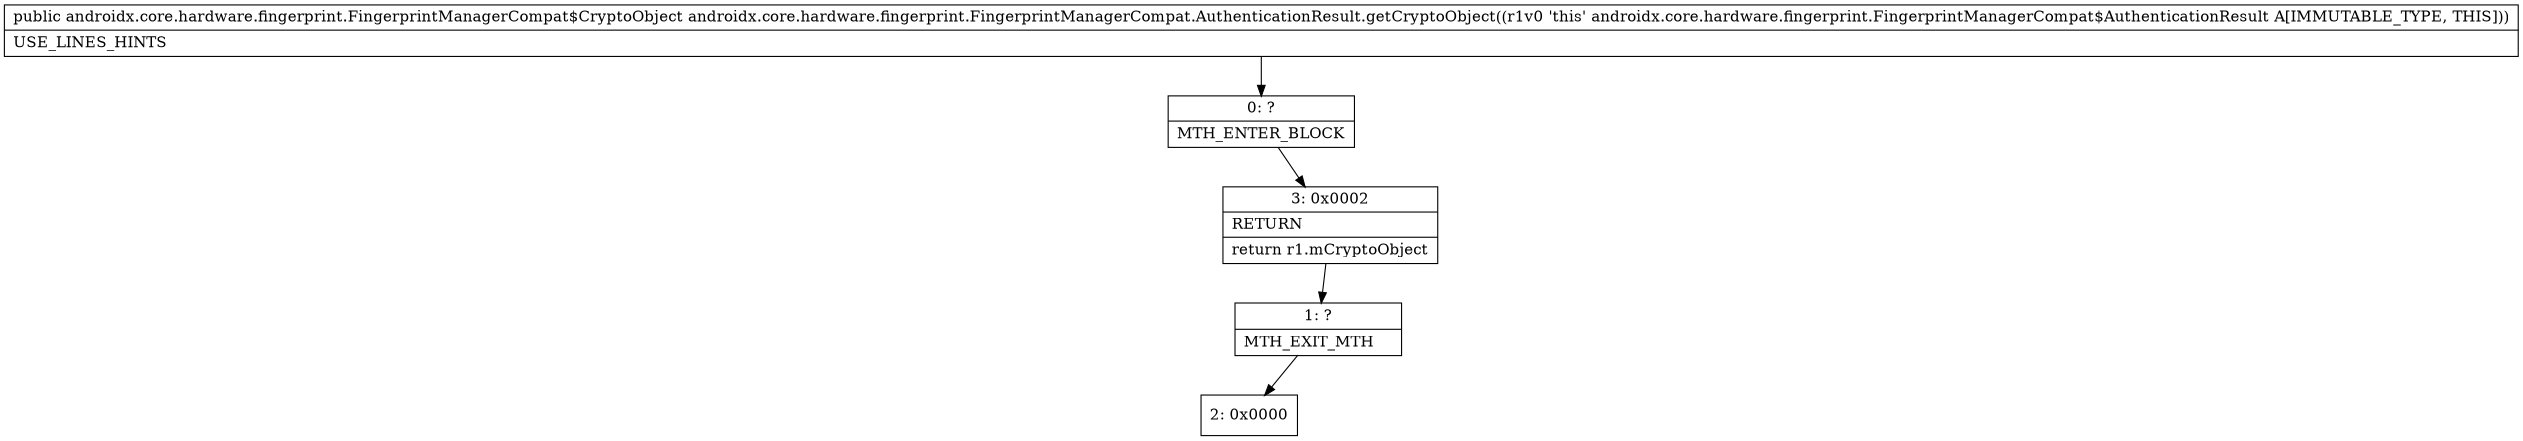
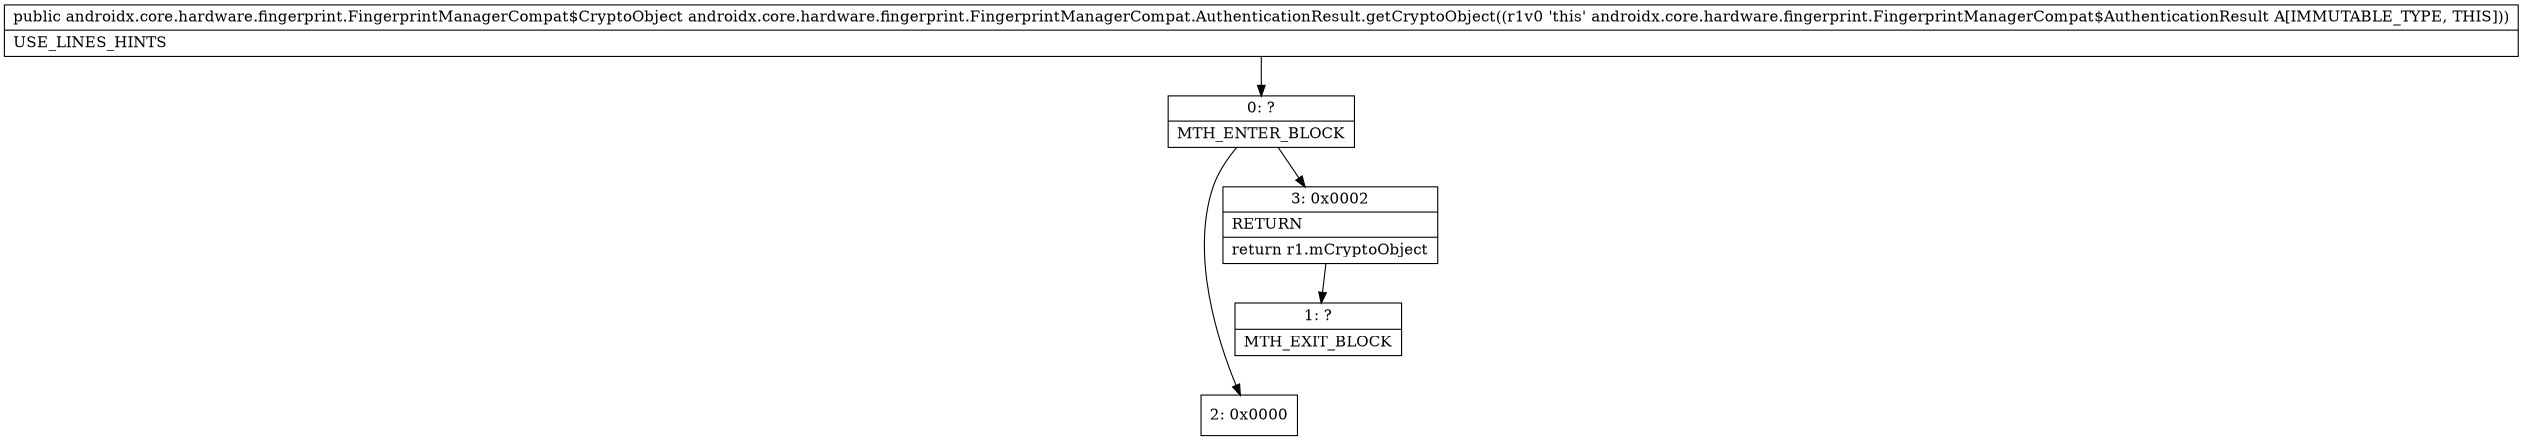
(1309, 342) -> (1318, 342)
(1285, 371) -> (1205, 264)
